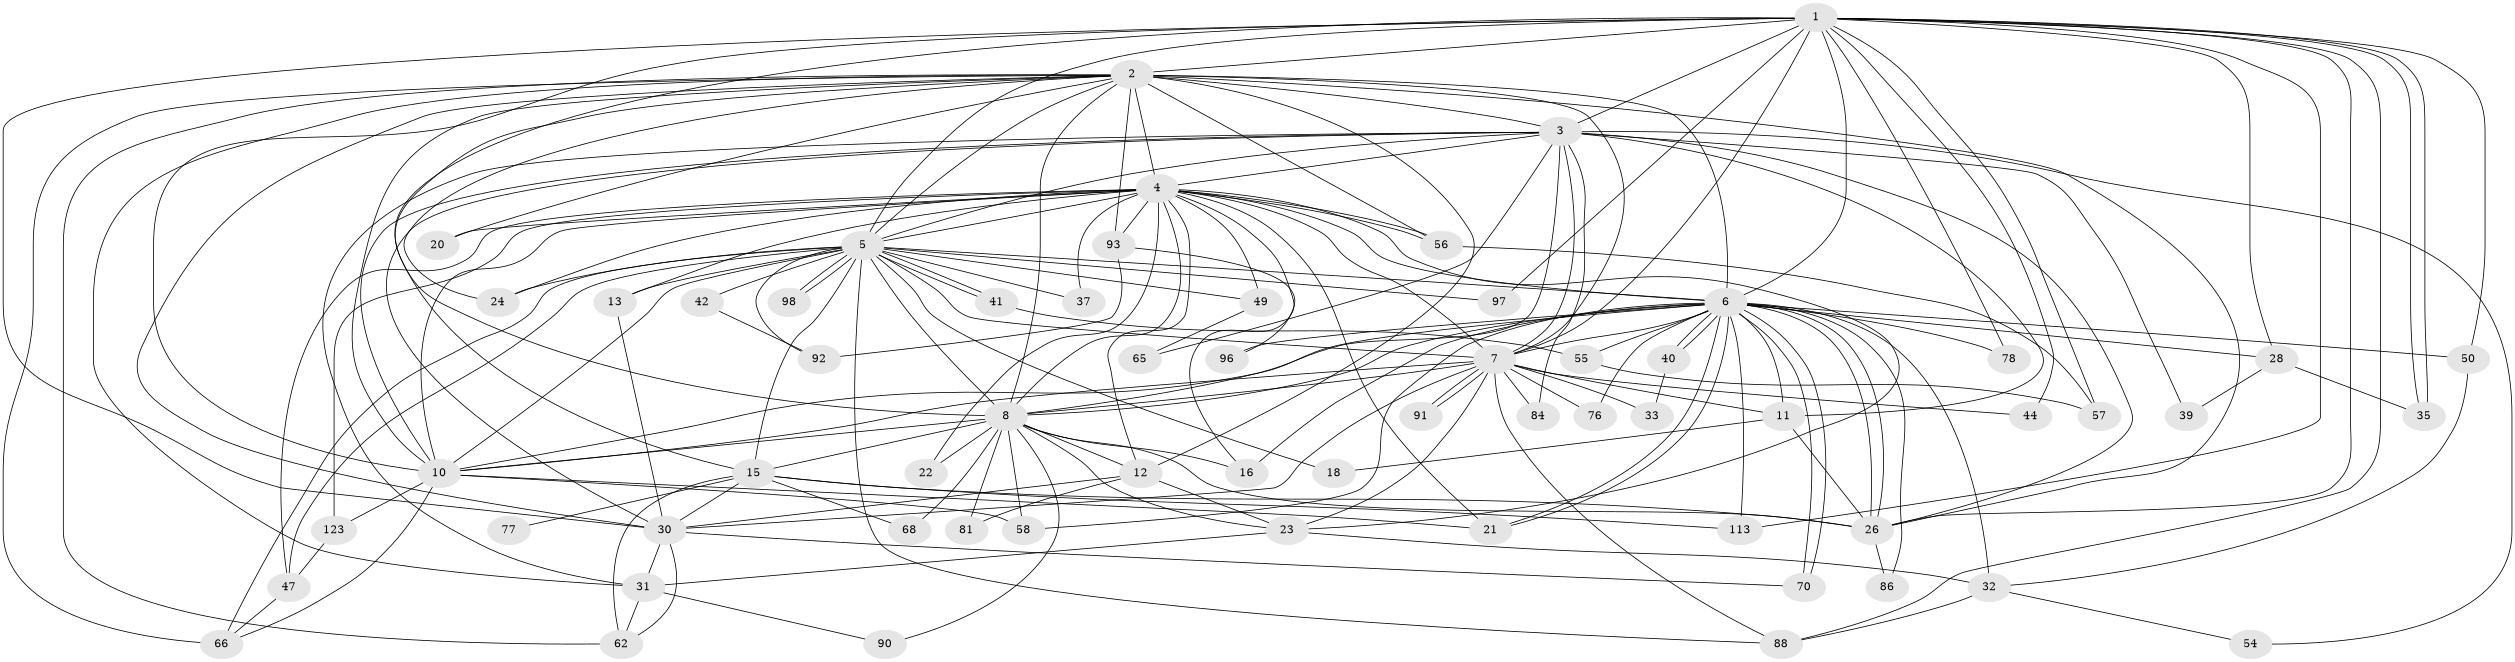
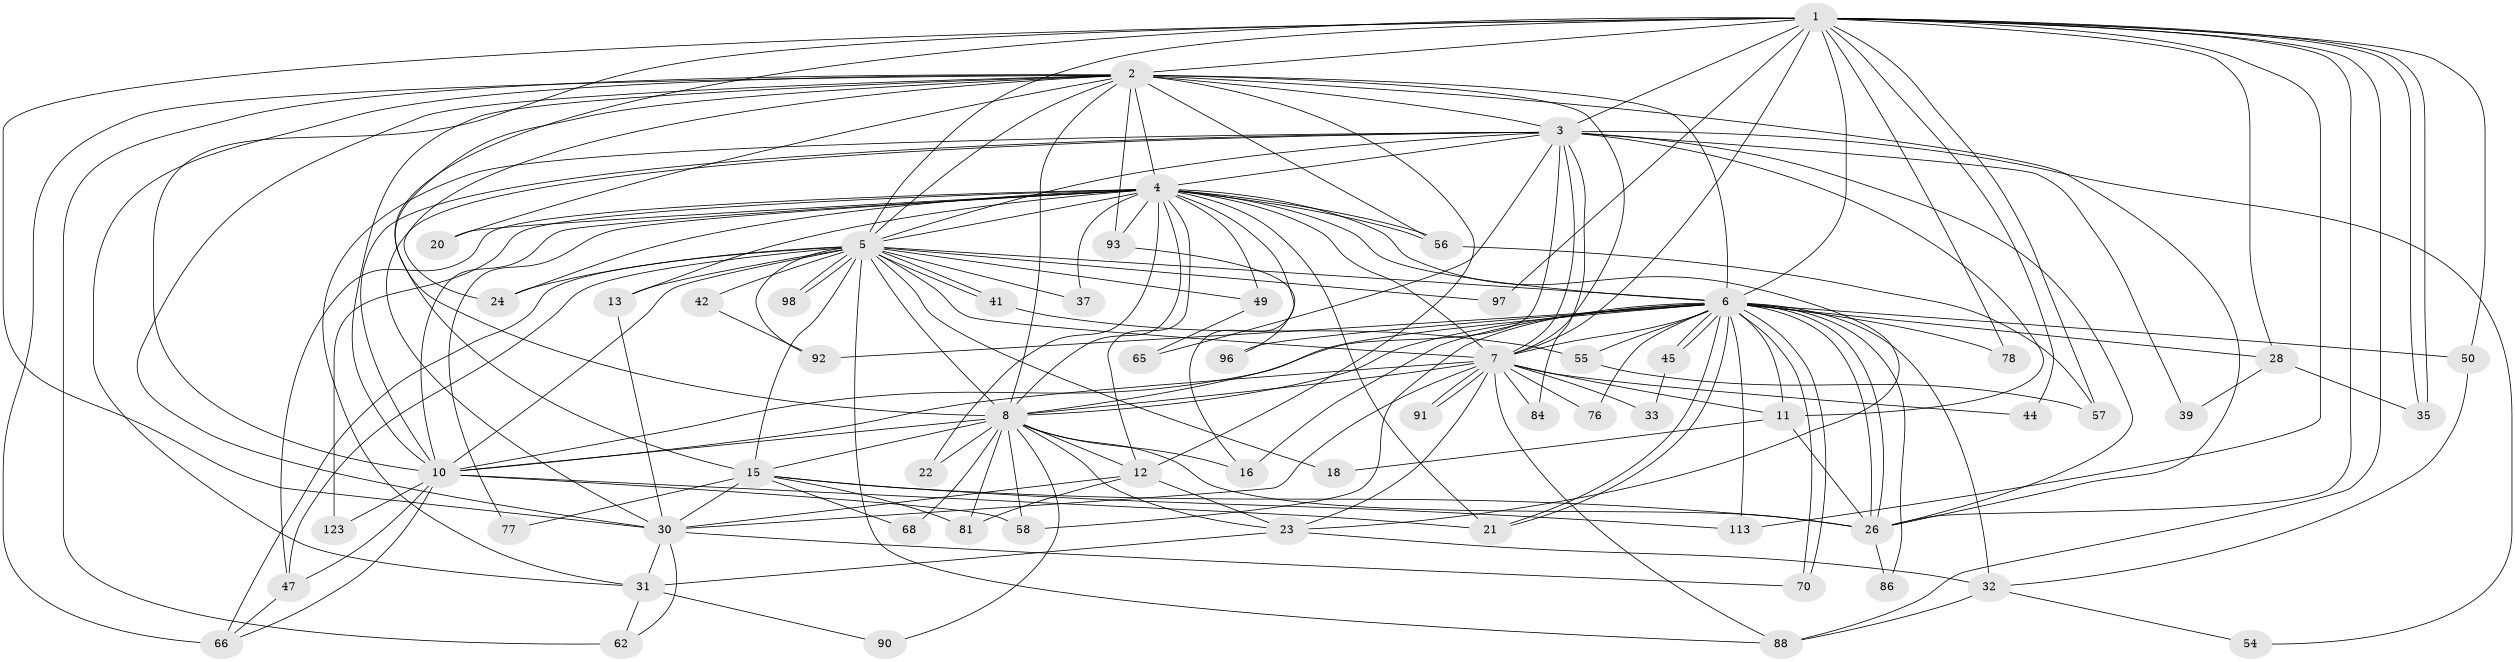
none -> (628, 228)
(1007, 336) -> (1381, 326)
(1669, 359) -> (1669, 359)
(626, 531) -> (828, 487)
(312, 559) -> (372, 539)
